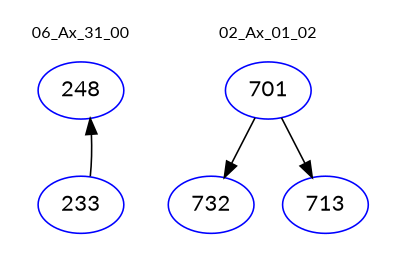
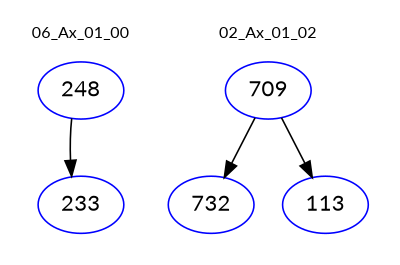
(81, 34) -> (81, 34)
(268, 90) -> (268, 90)
(92, 155) -> (70, 139)
(325, 205) -> (325, 205)
